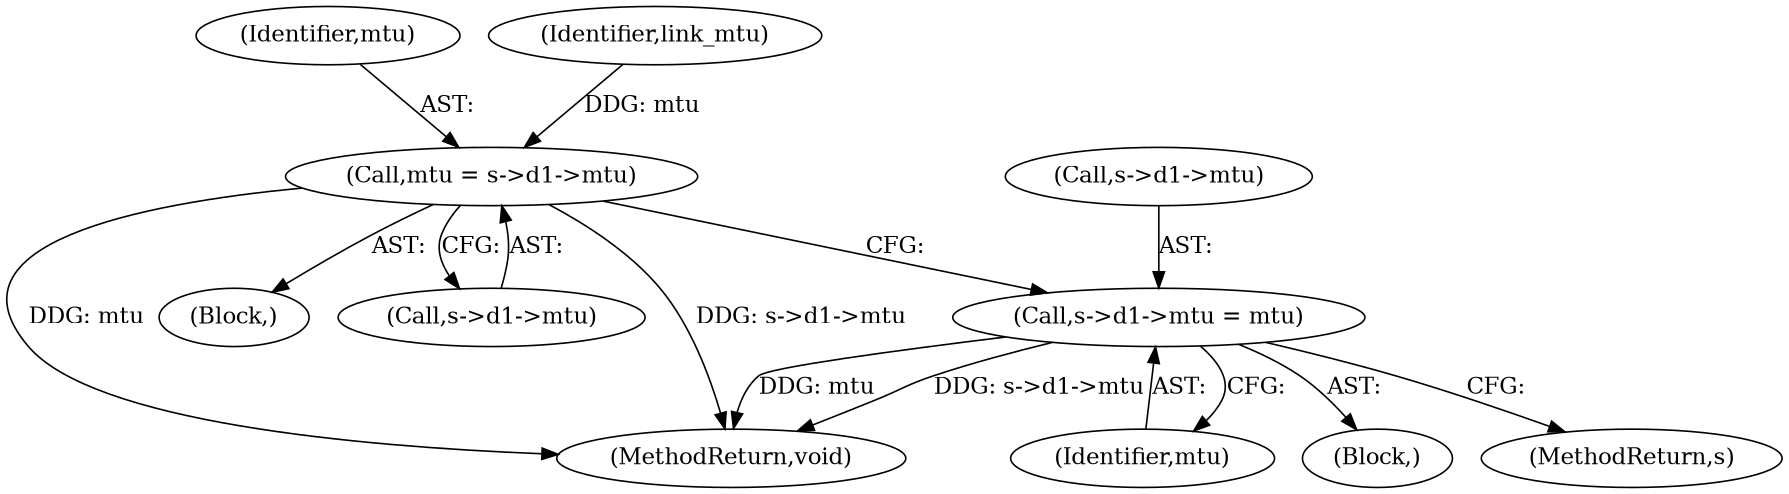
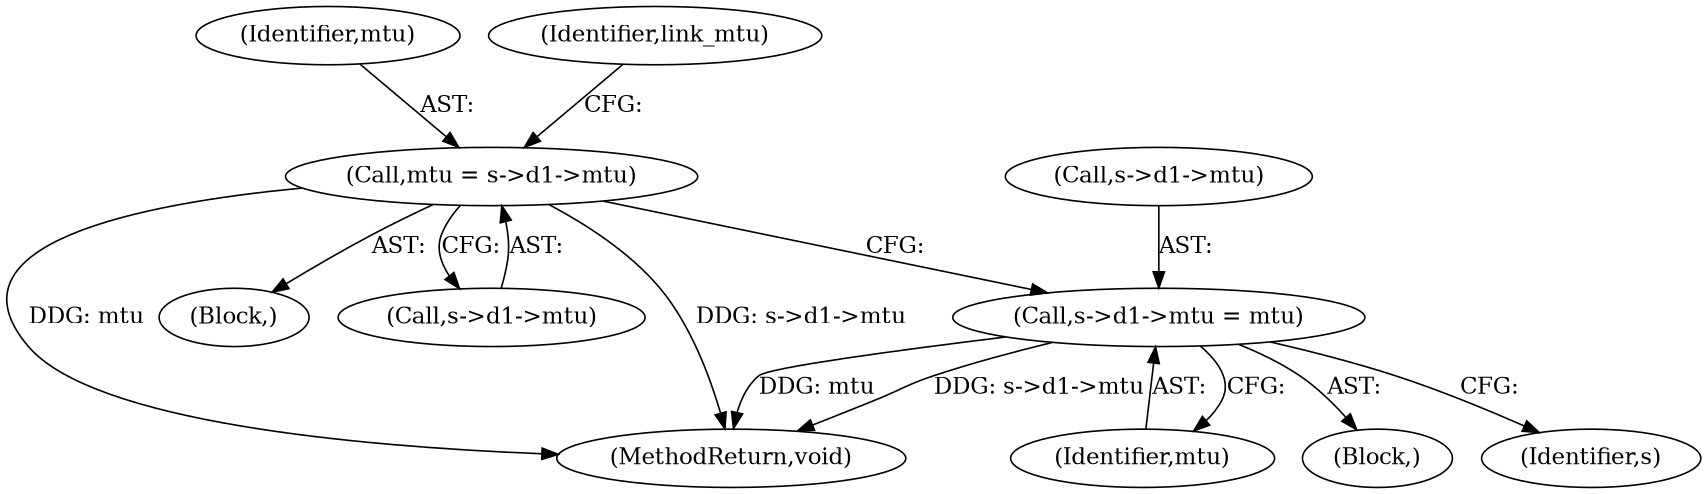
(642, 106) -> (617, 106)
(1632, 458) -> (1591, 458)
